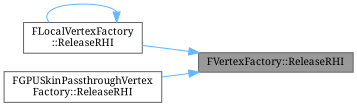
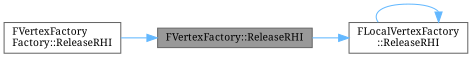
(166, 48) -> (325, 38)
(83, 87) -> (62, 38)
